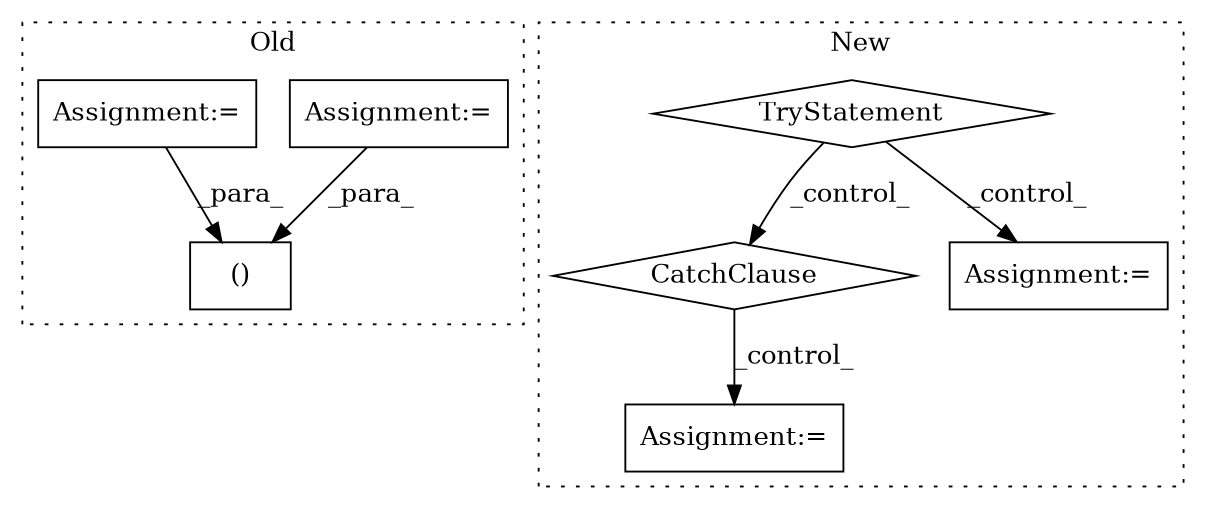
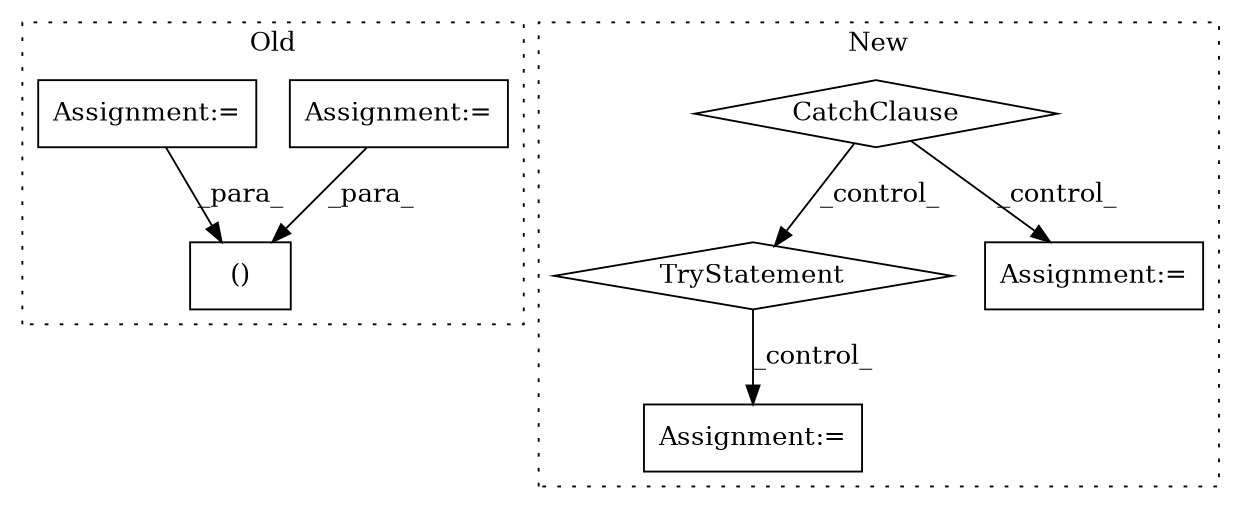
(789, 183) -> (820, 187)
